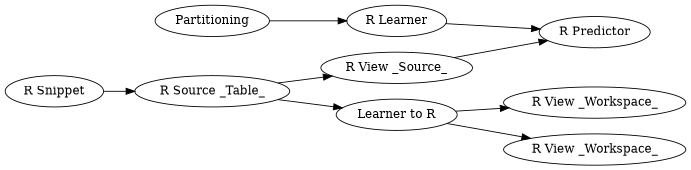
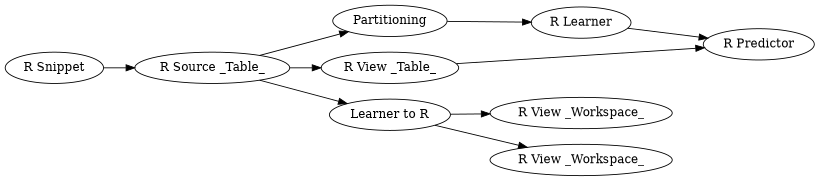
none -> (300, 45)
(397, 68) -> (390, 68)
